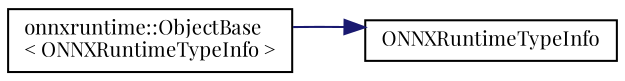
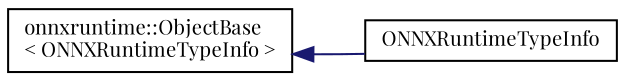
(319, 27) -> (339, 54)
